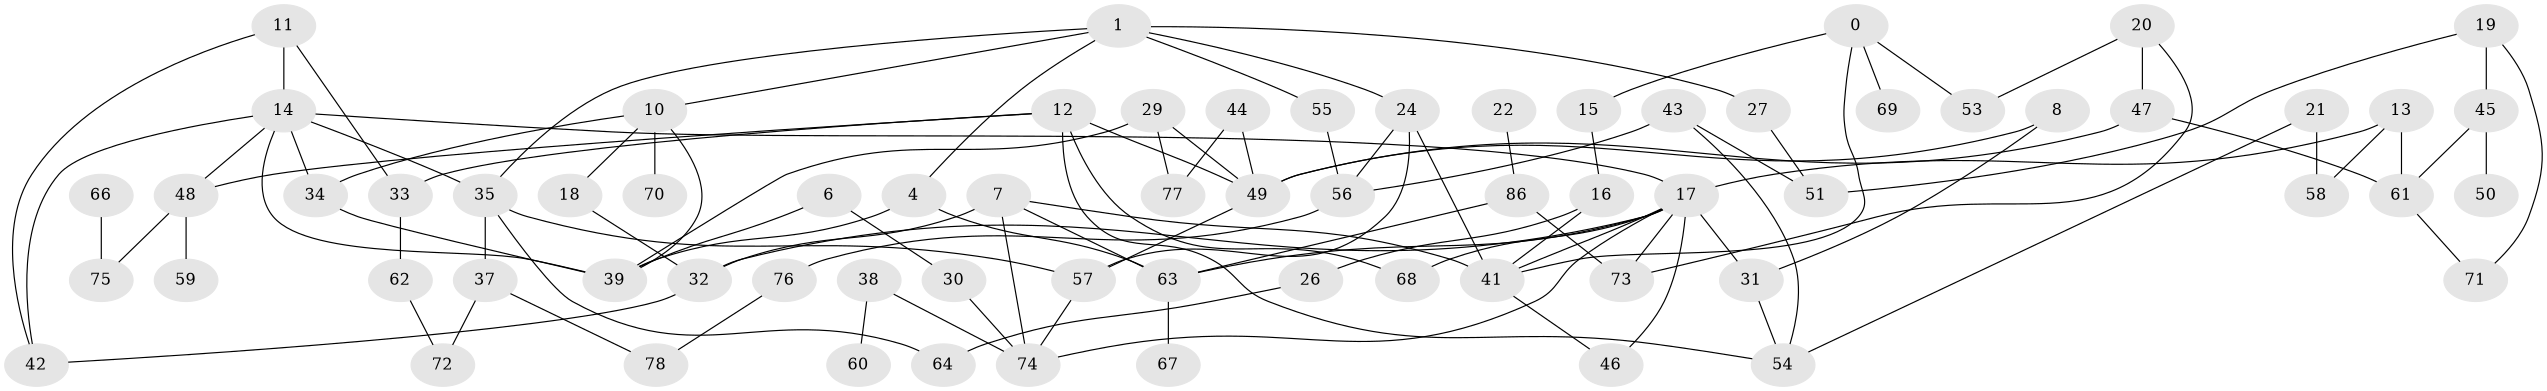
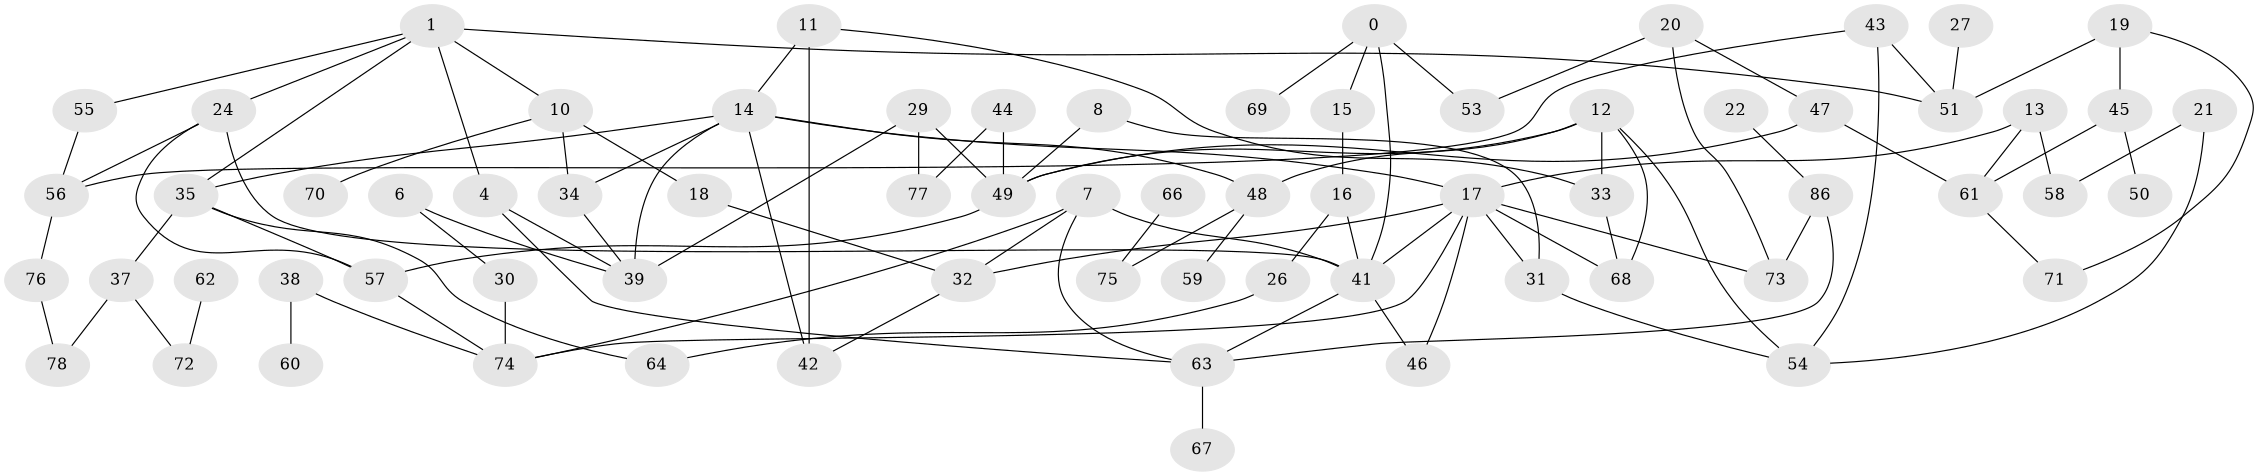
(1445, 41) -> (1194, 54)
(700, 208) -> none
(400, 238) -> (1613, 243)
(1431, 246) -> (1299, 314)
